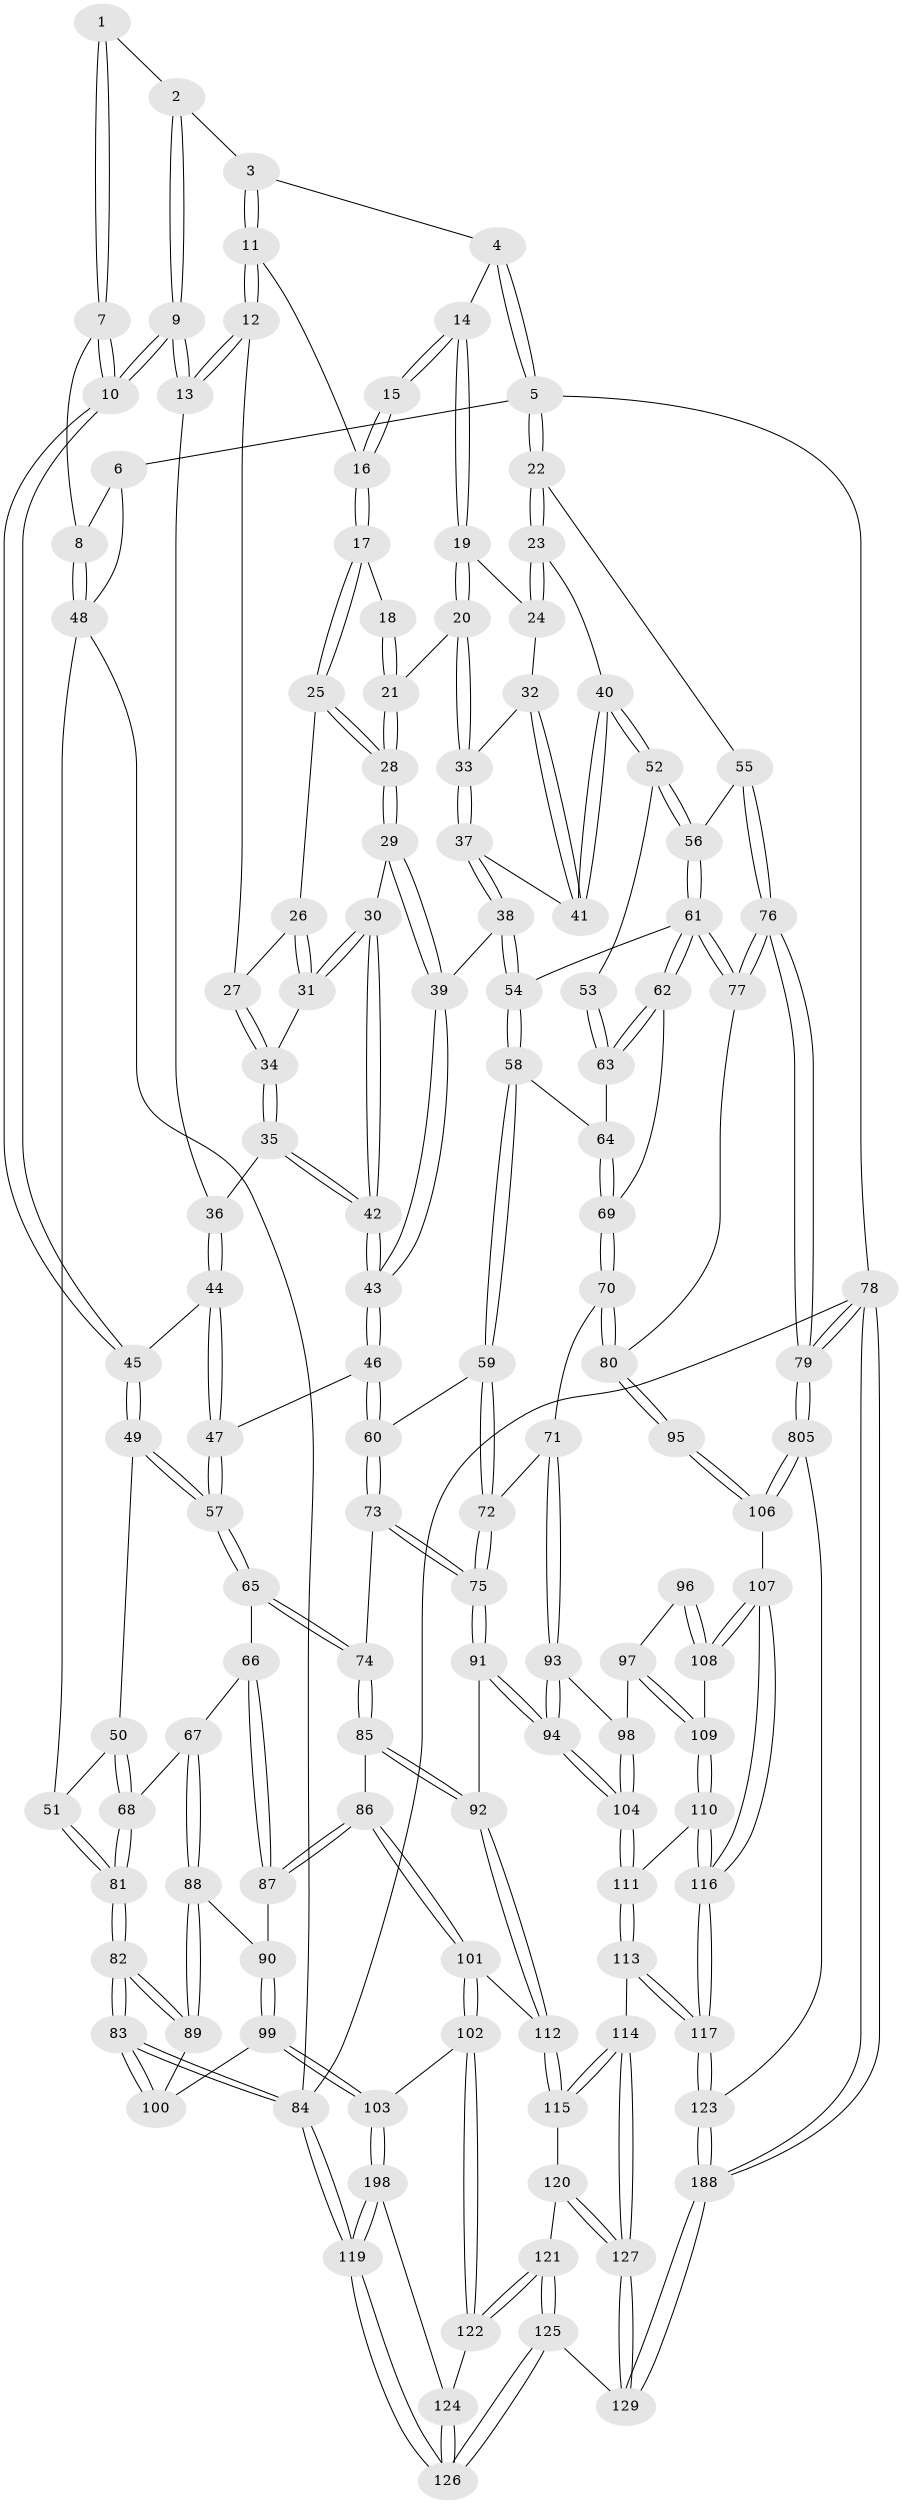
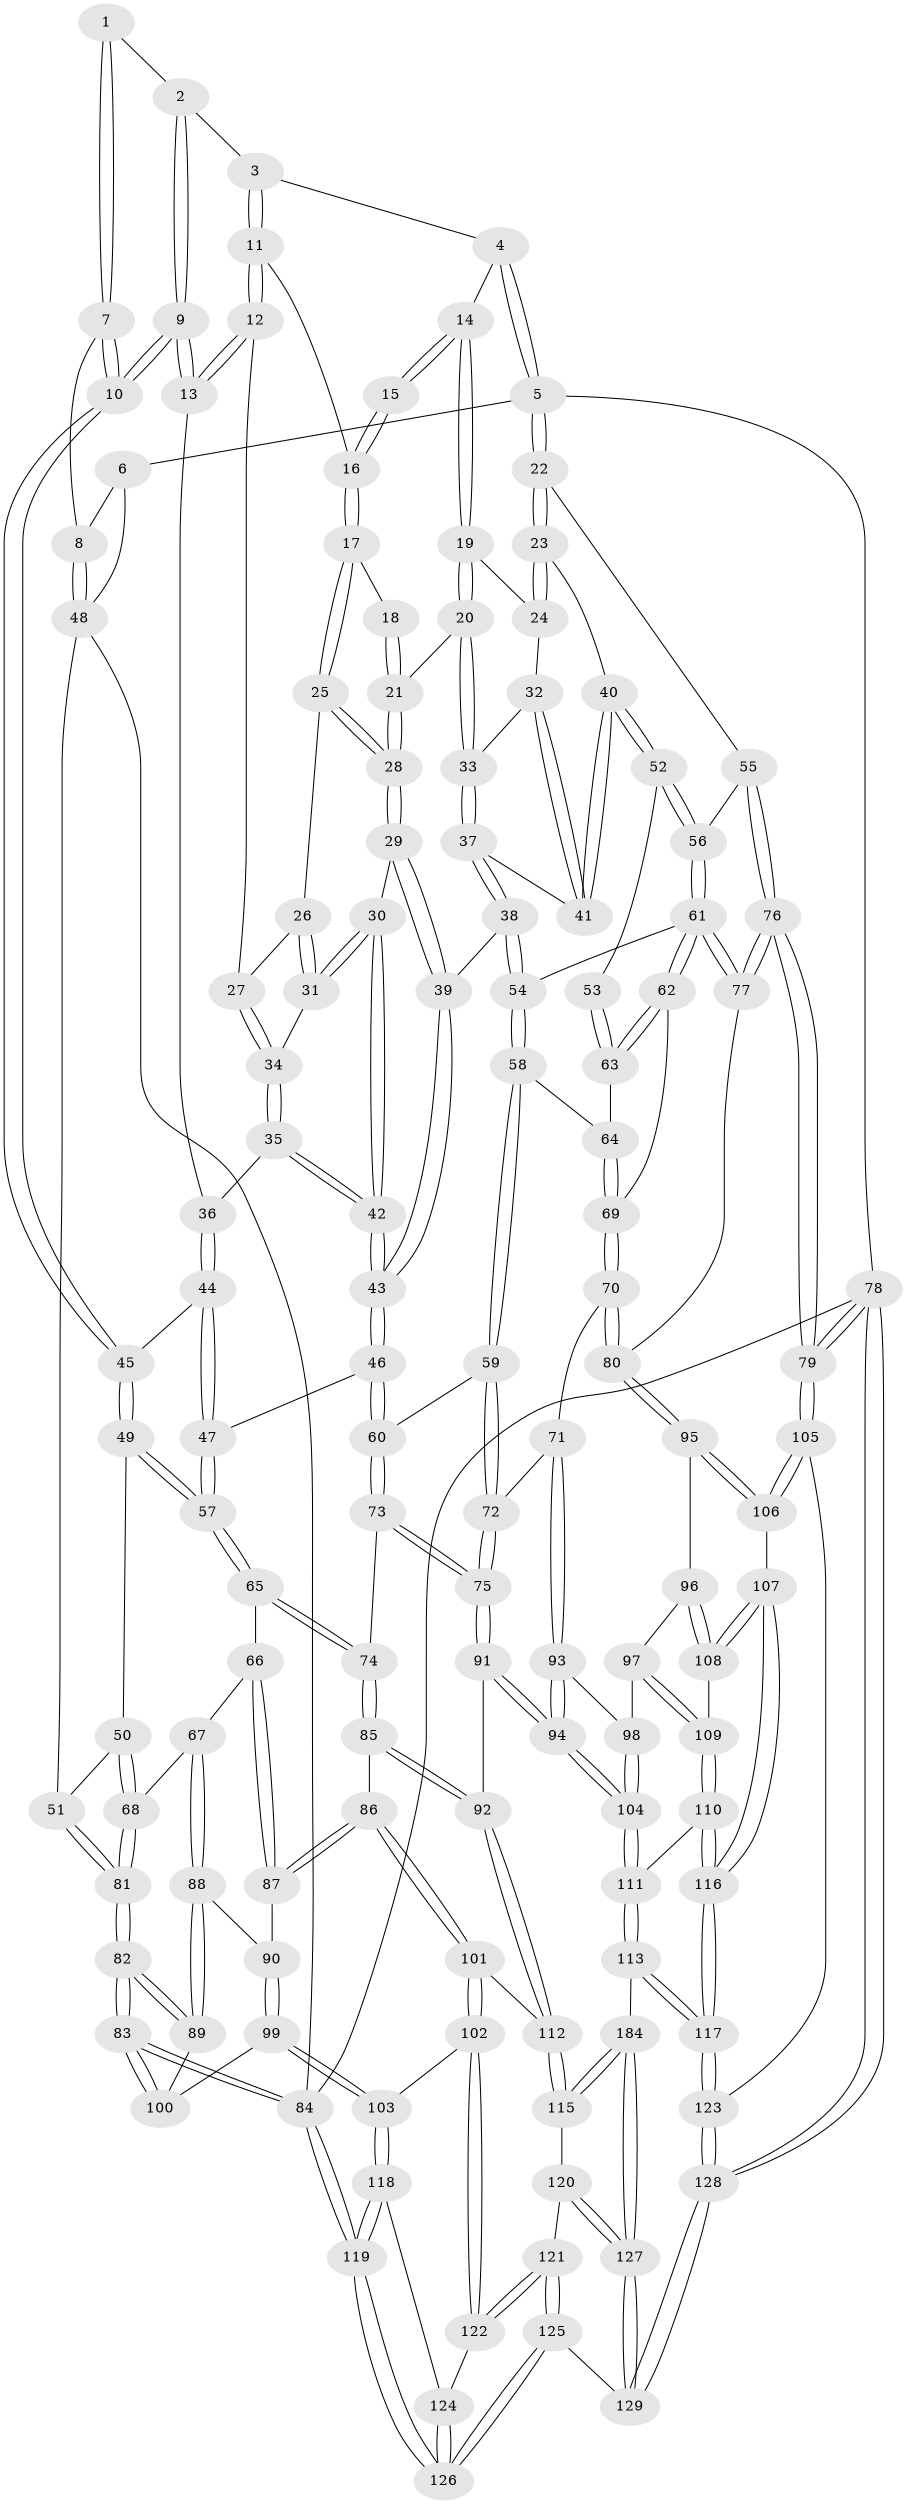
(802, 1438) -> (806, 1438)
none -> (690, 1513)
(626, 2034) -> (630, 2034)
(378, 2183) -> (382, 2183)
(705, 2183) -> (709, 2183)
